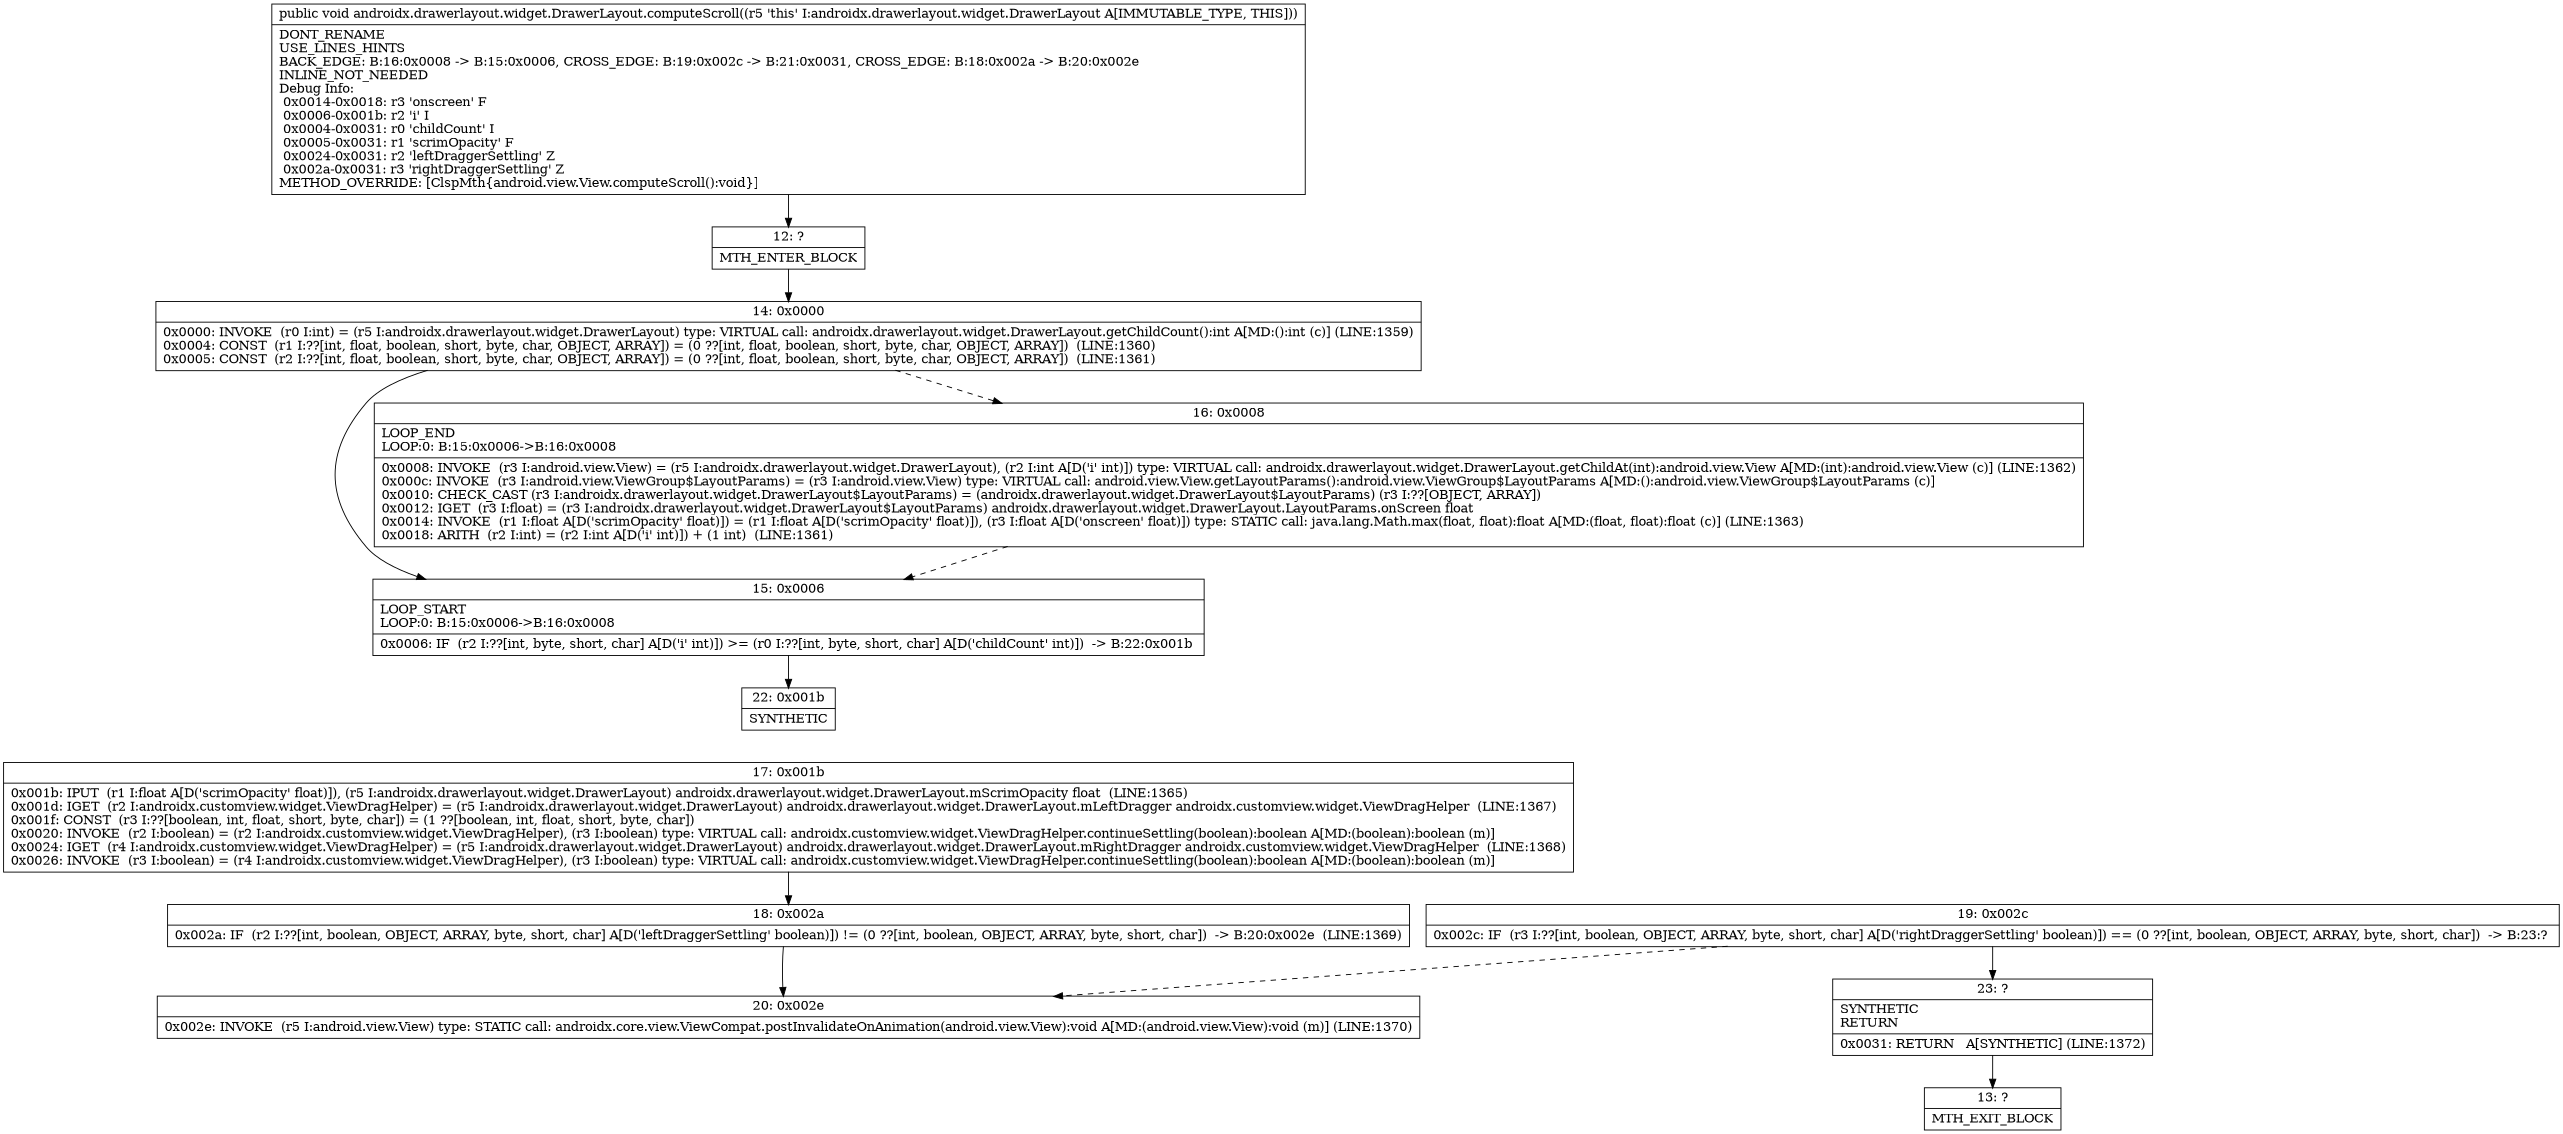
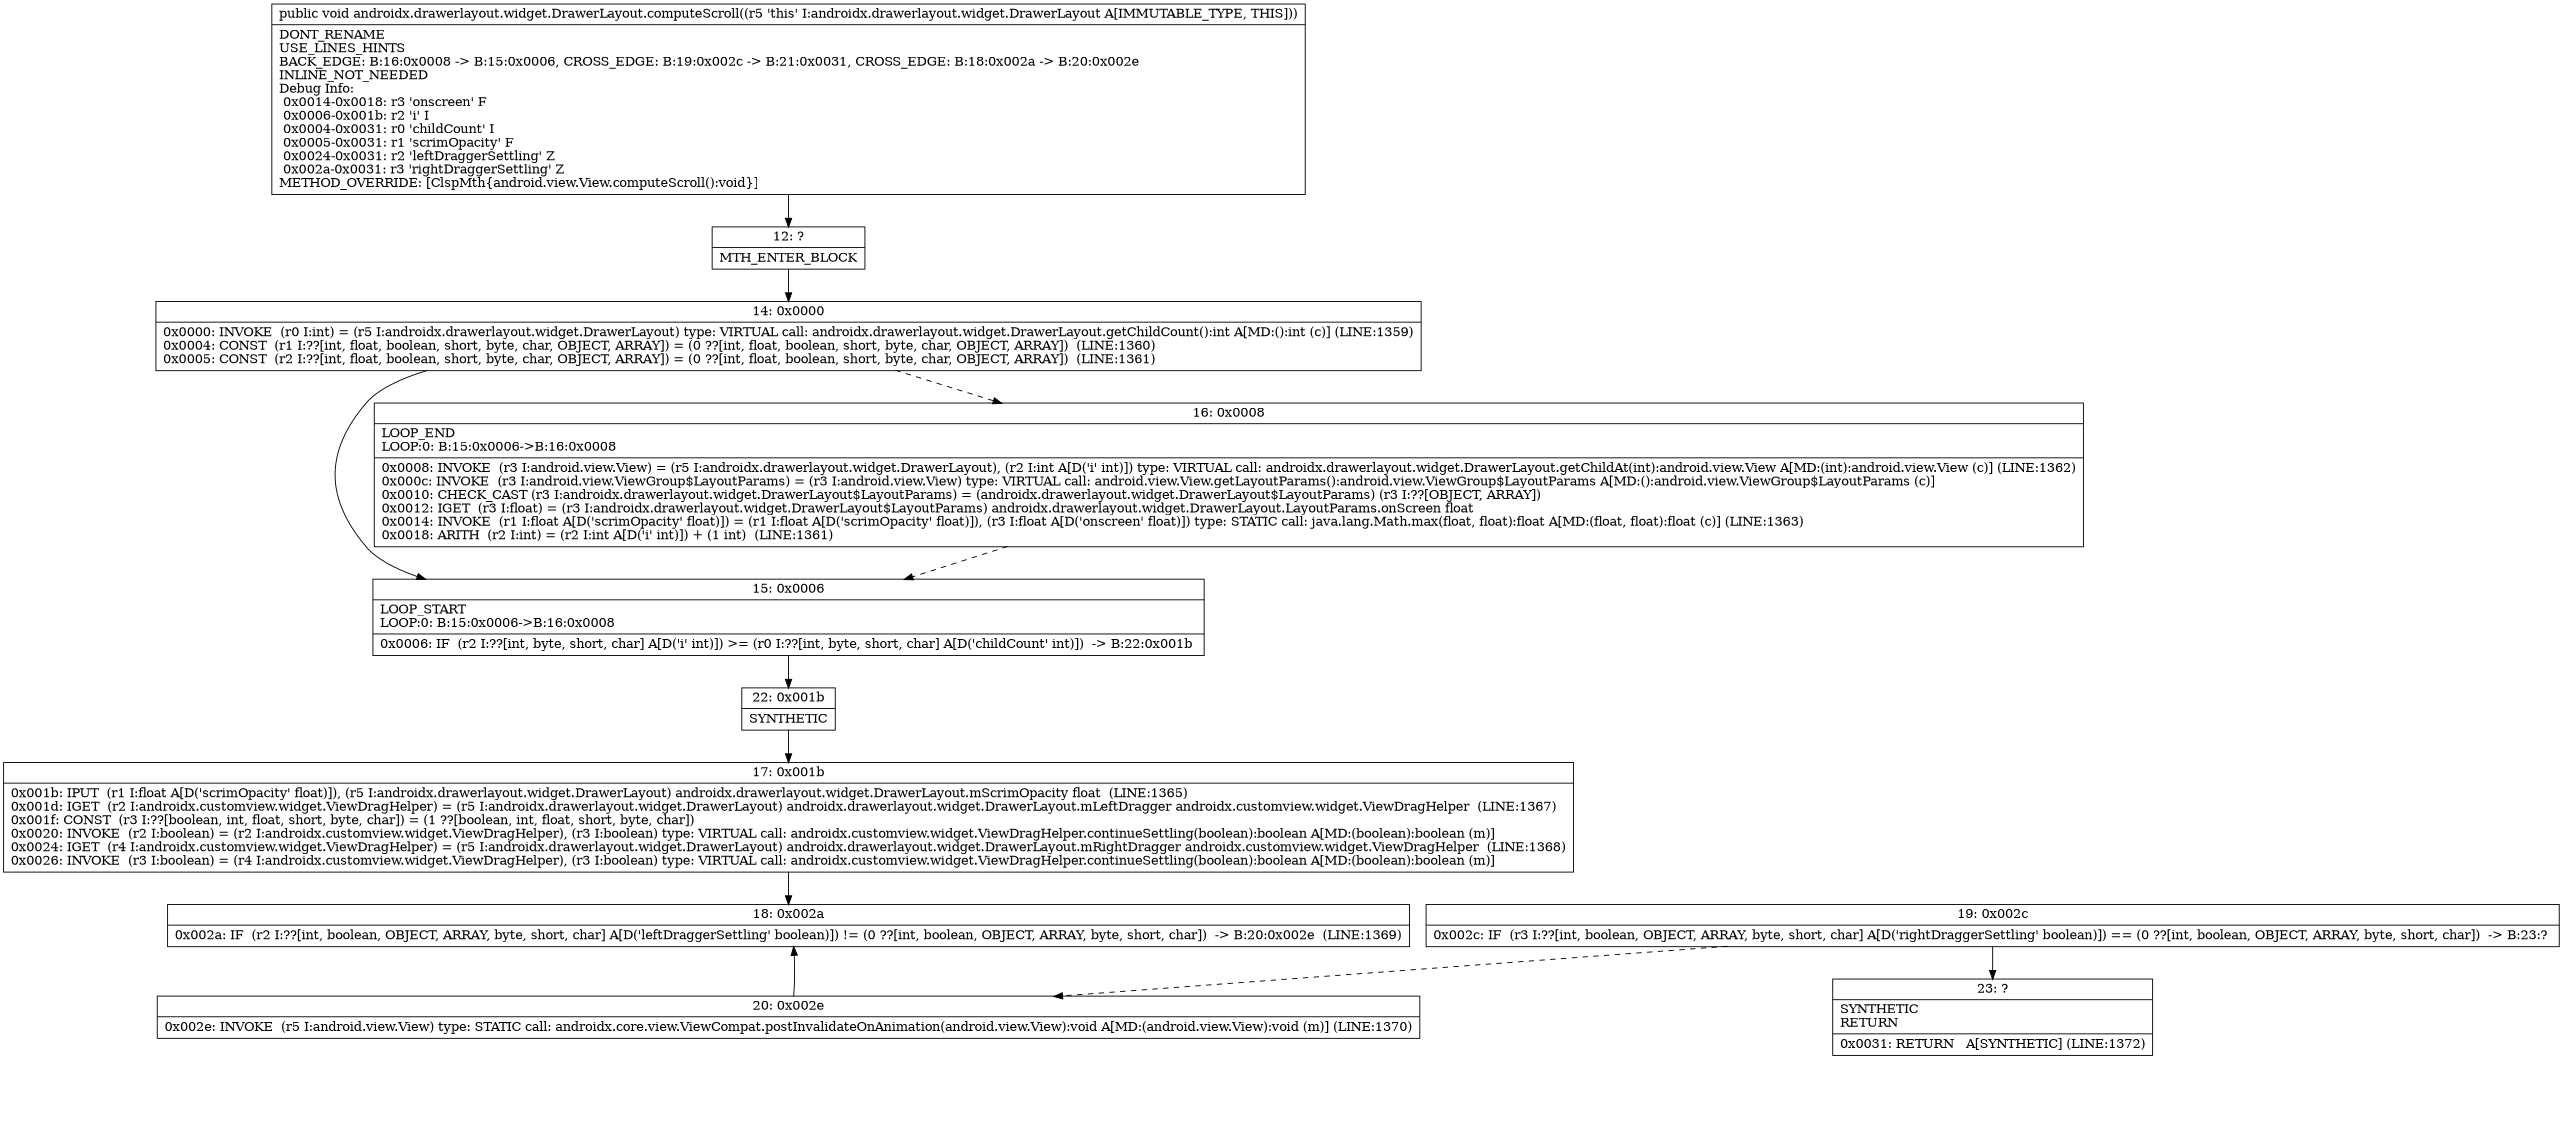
none -> (789, 742)
(782, 967) -> (795, 976)
(1993, 1109) -> none
